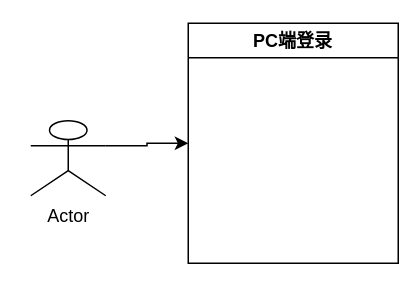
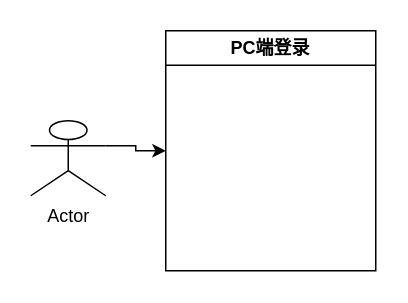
(293, 143) -> (271, 151)
